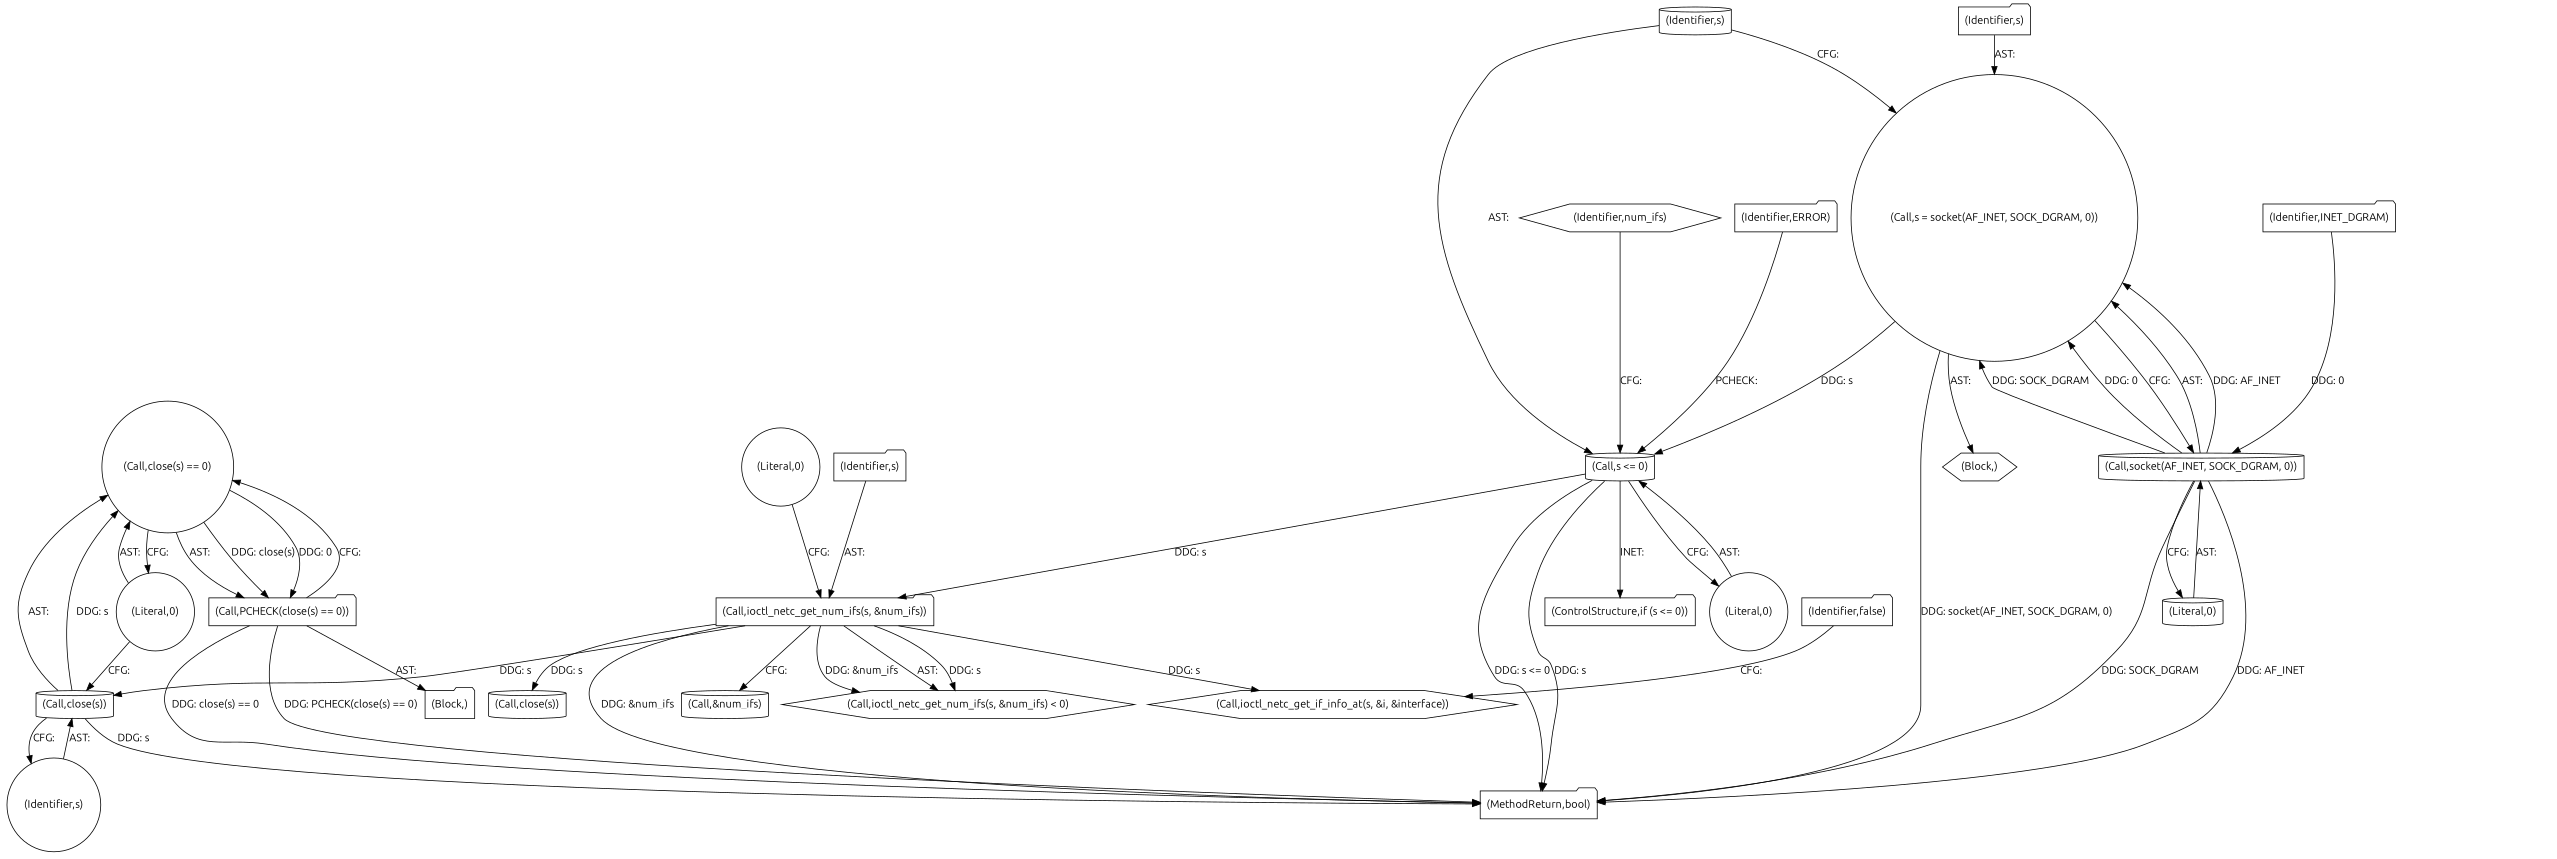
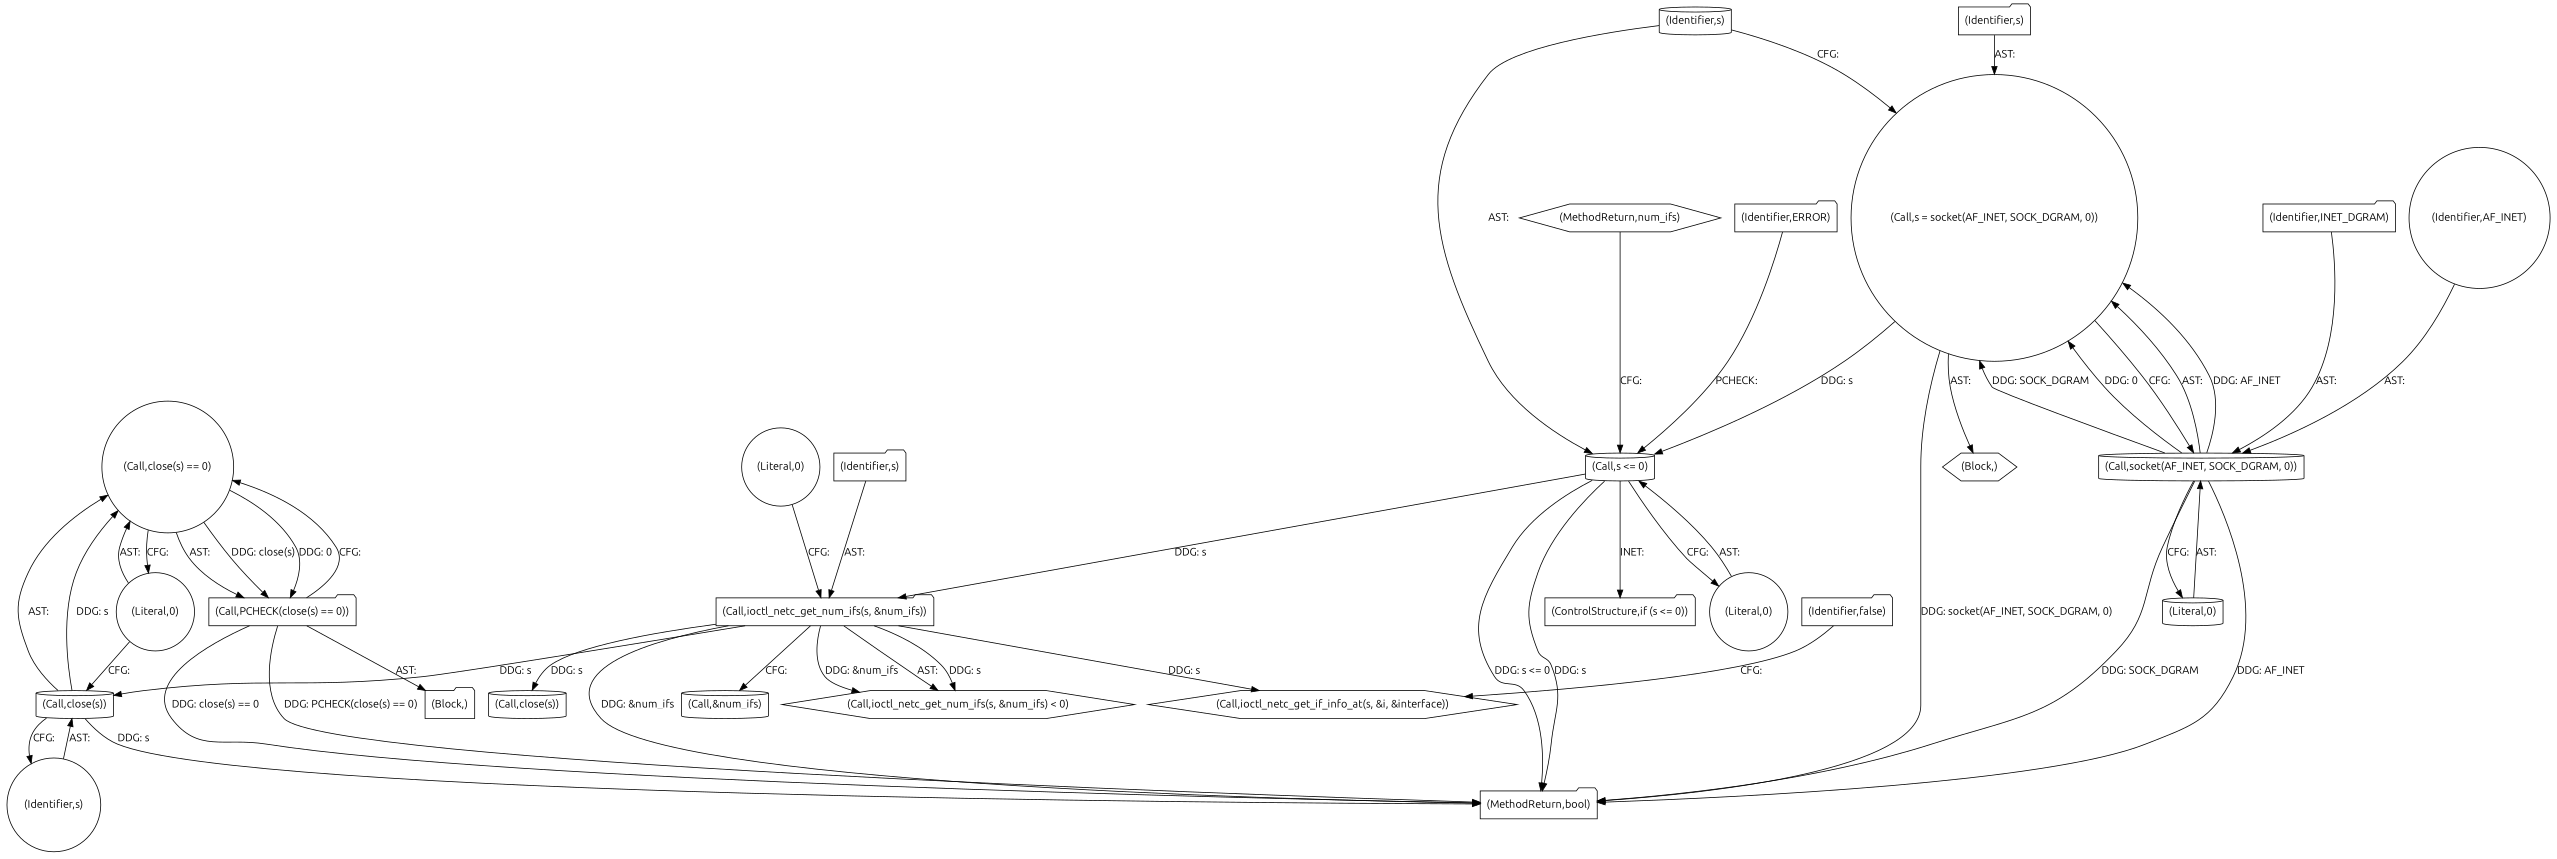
(1620, 218) -> (1620, 218)
none -> (2480, 218)
(2328, 381) -> (2328, 381)
